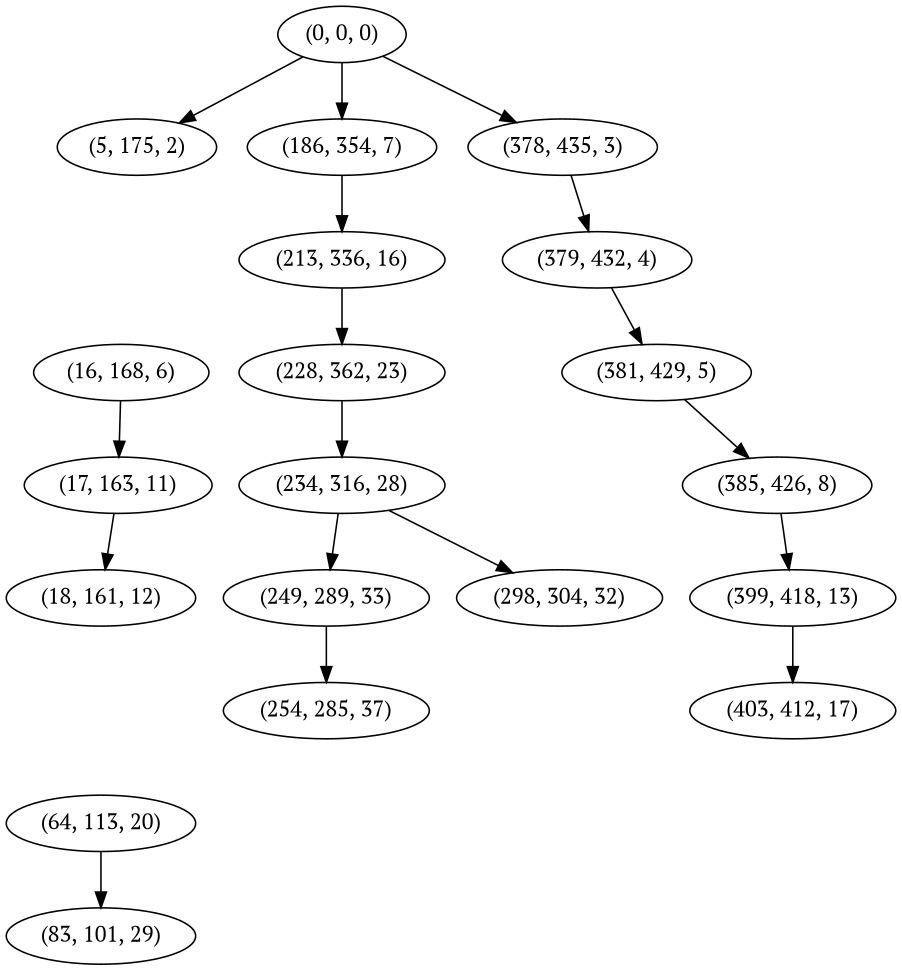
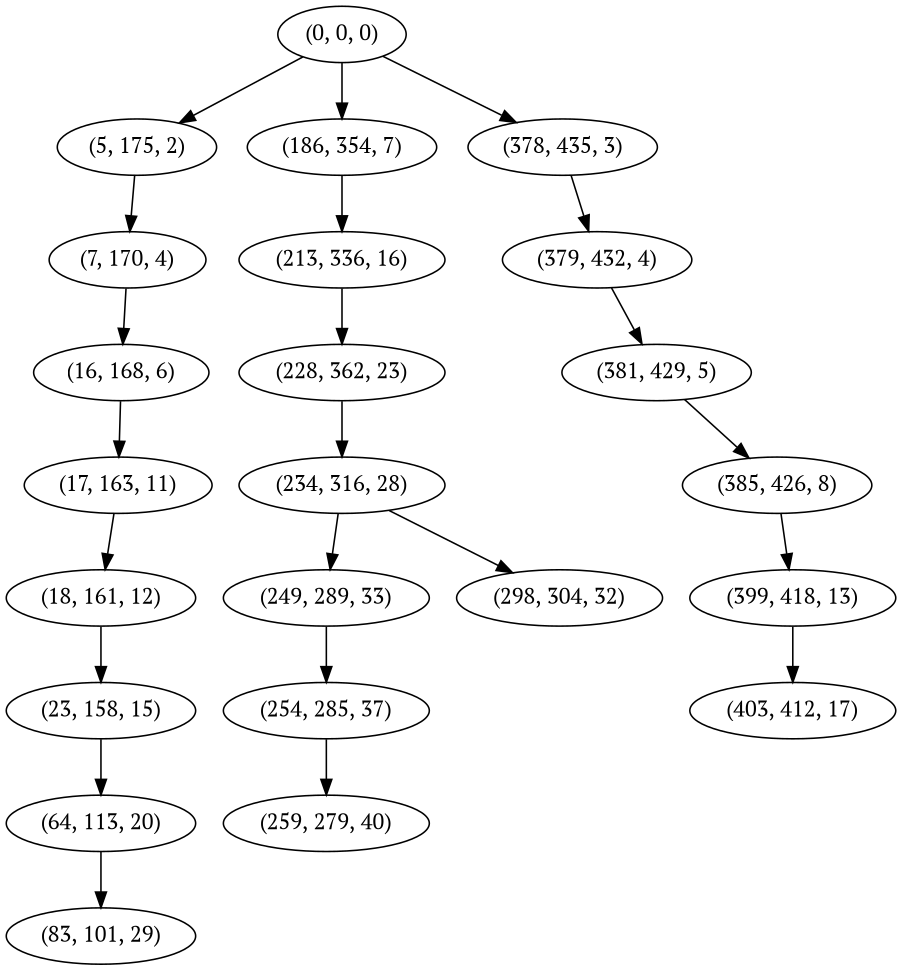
none -> (128, 260)
none -> (101, 711)
none -> (326, 823)
